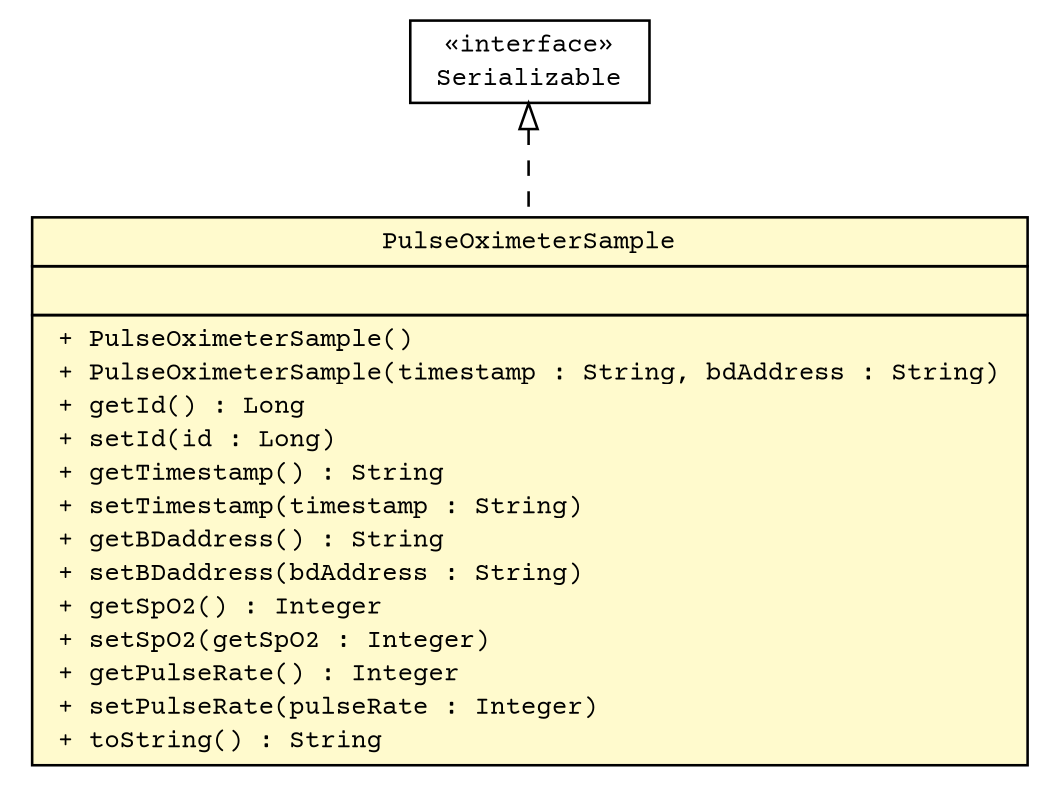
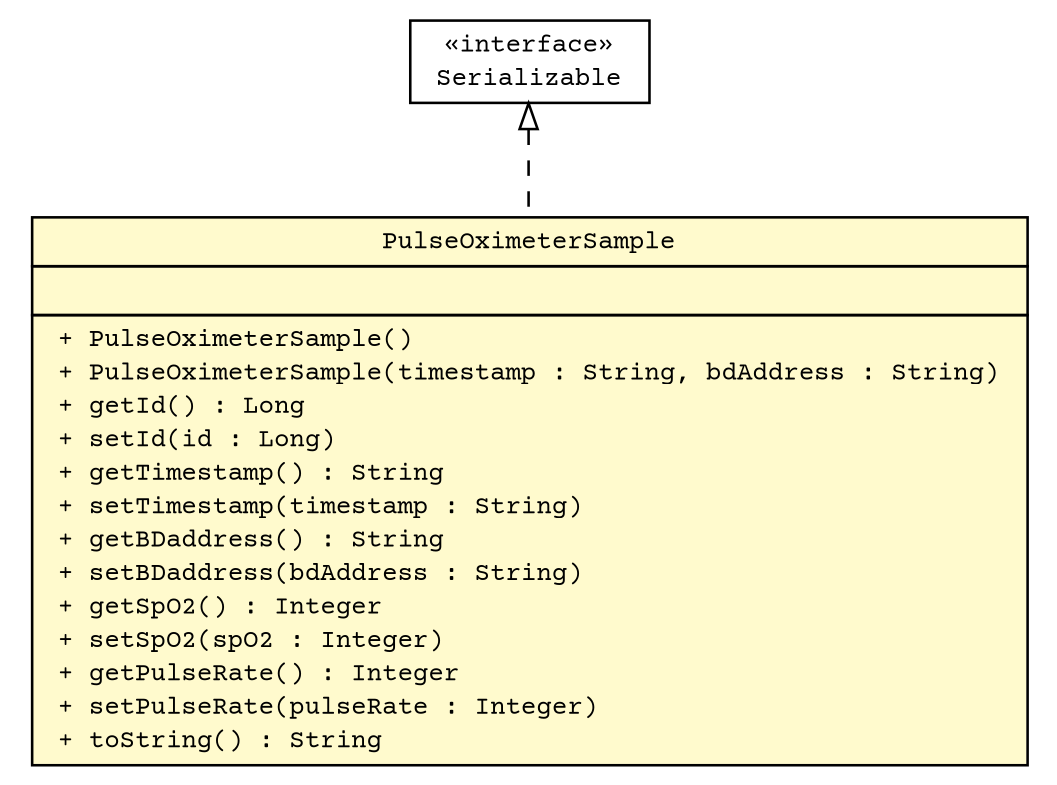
(275, 639) -> (252, 639)
